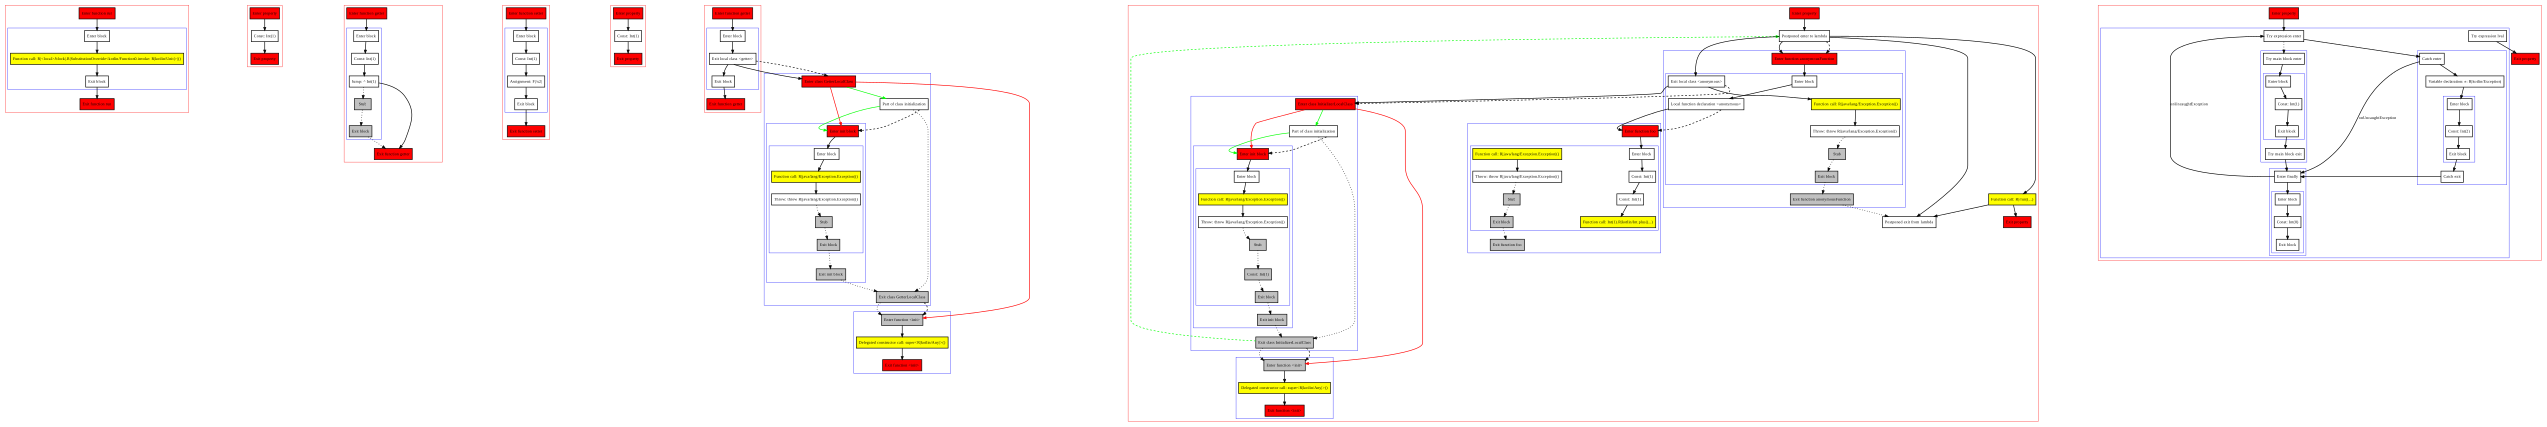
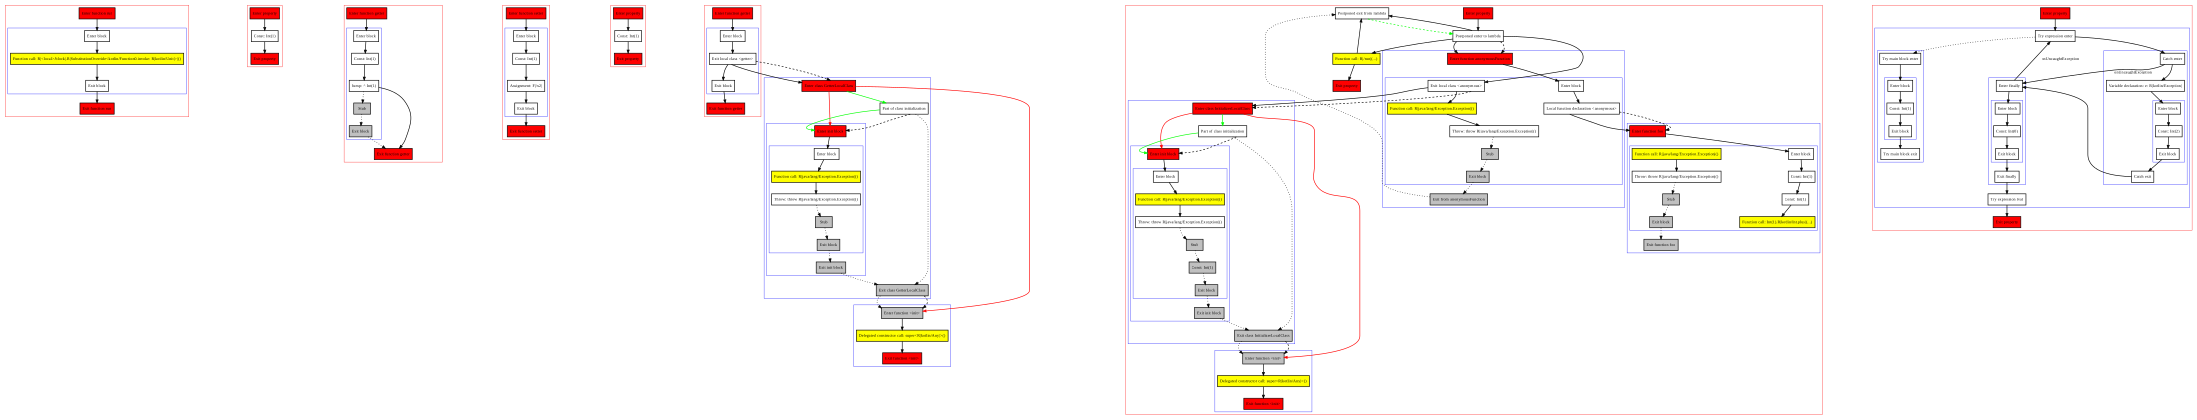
(1258, 46) -> (1409, 27)
(2286, 164) -> none
none -> (2007, 177)
(1822, 199) -> (1459, 199)
